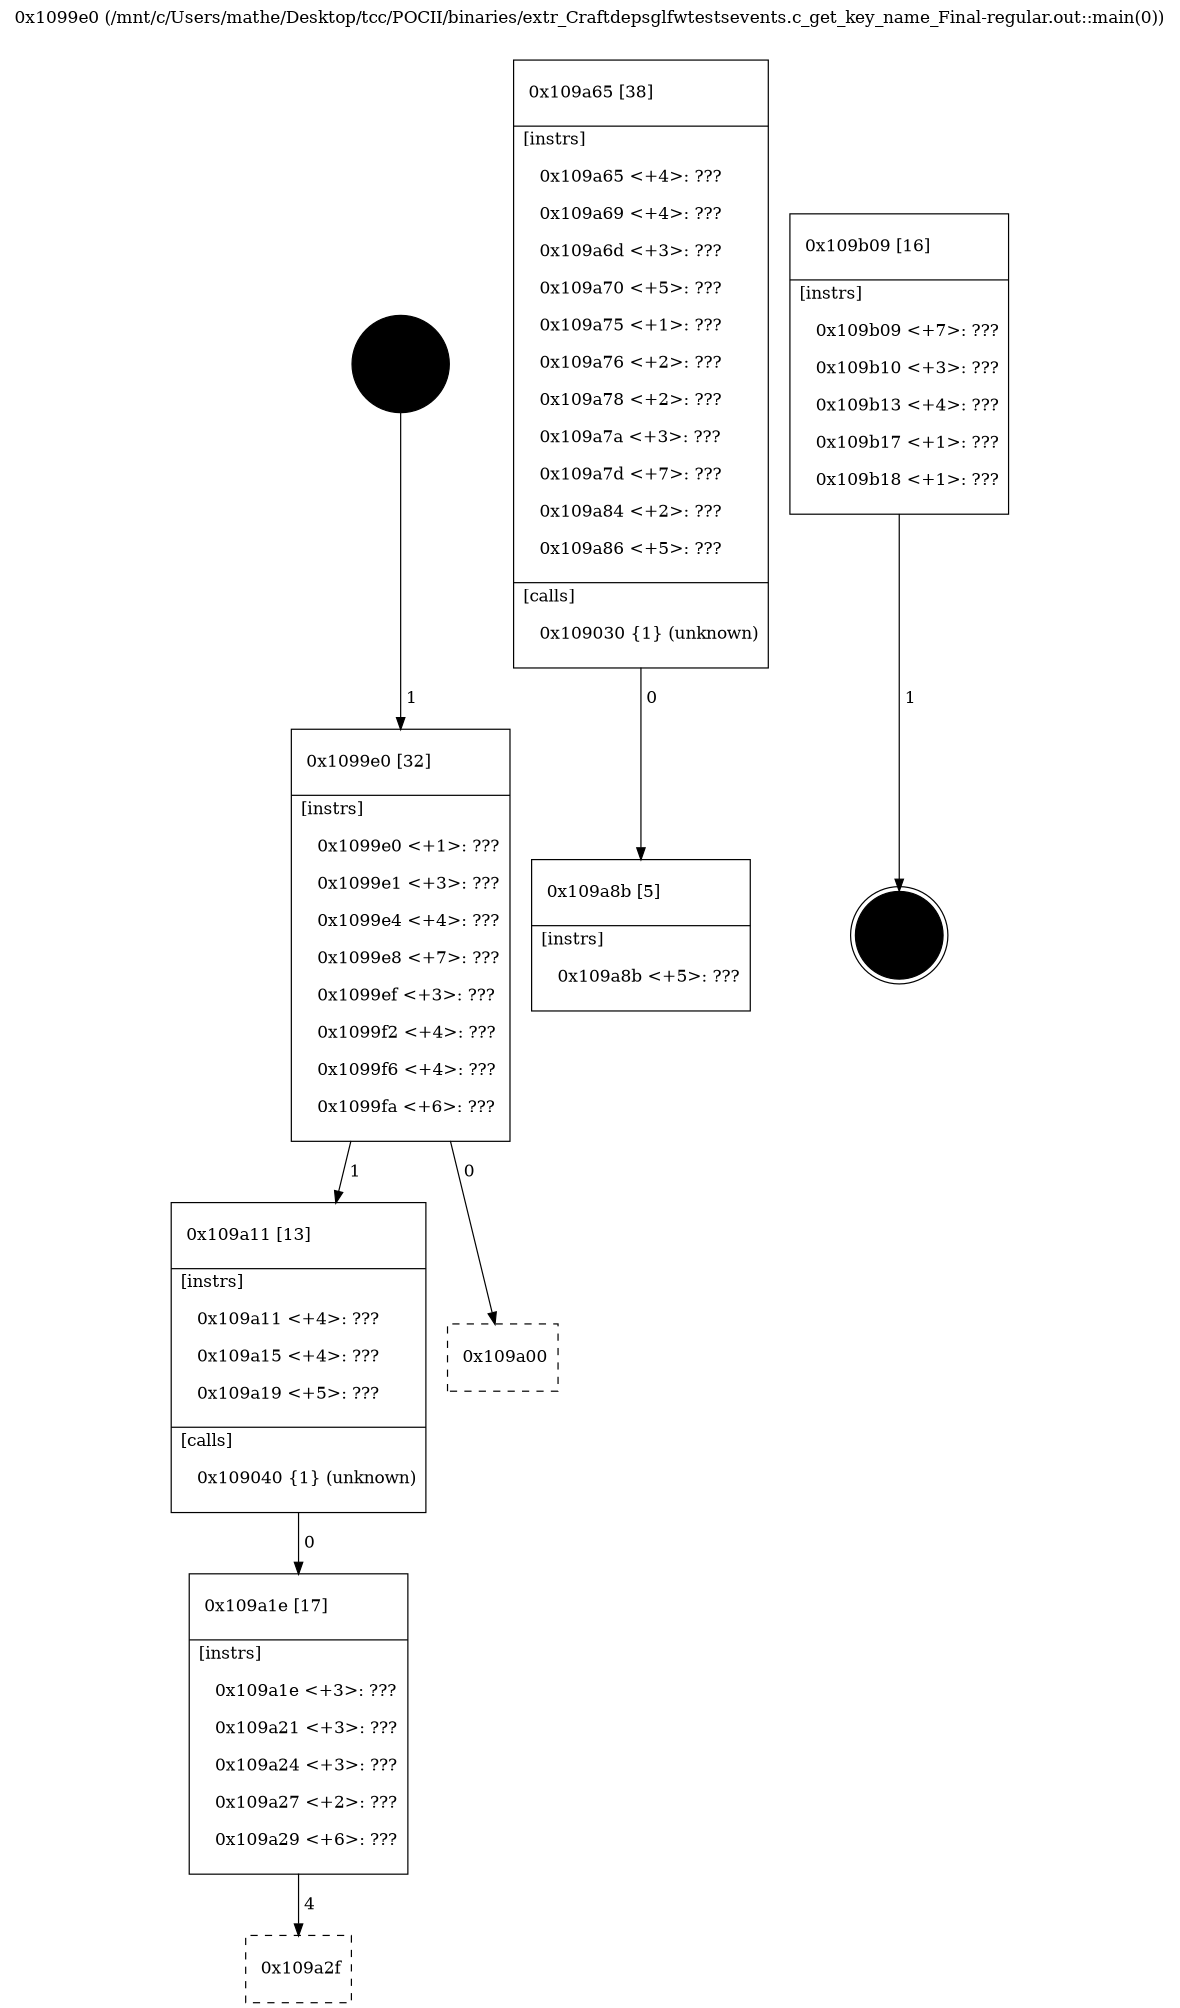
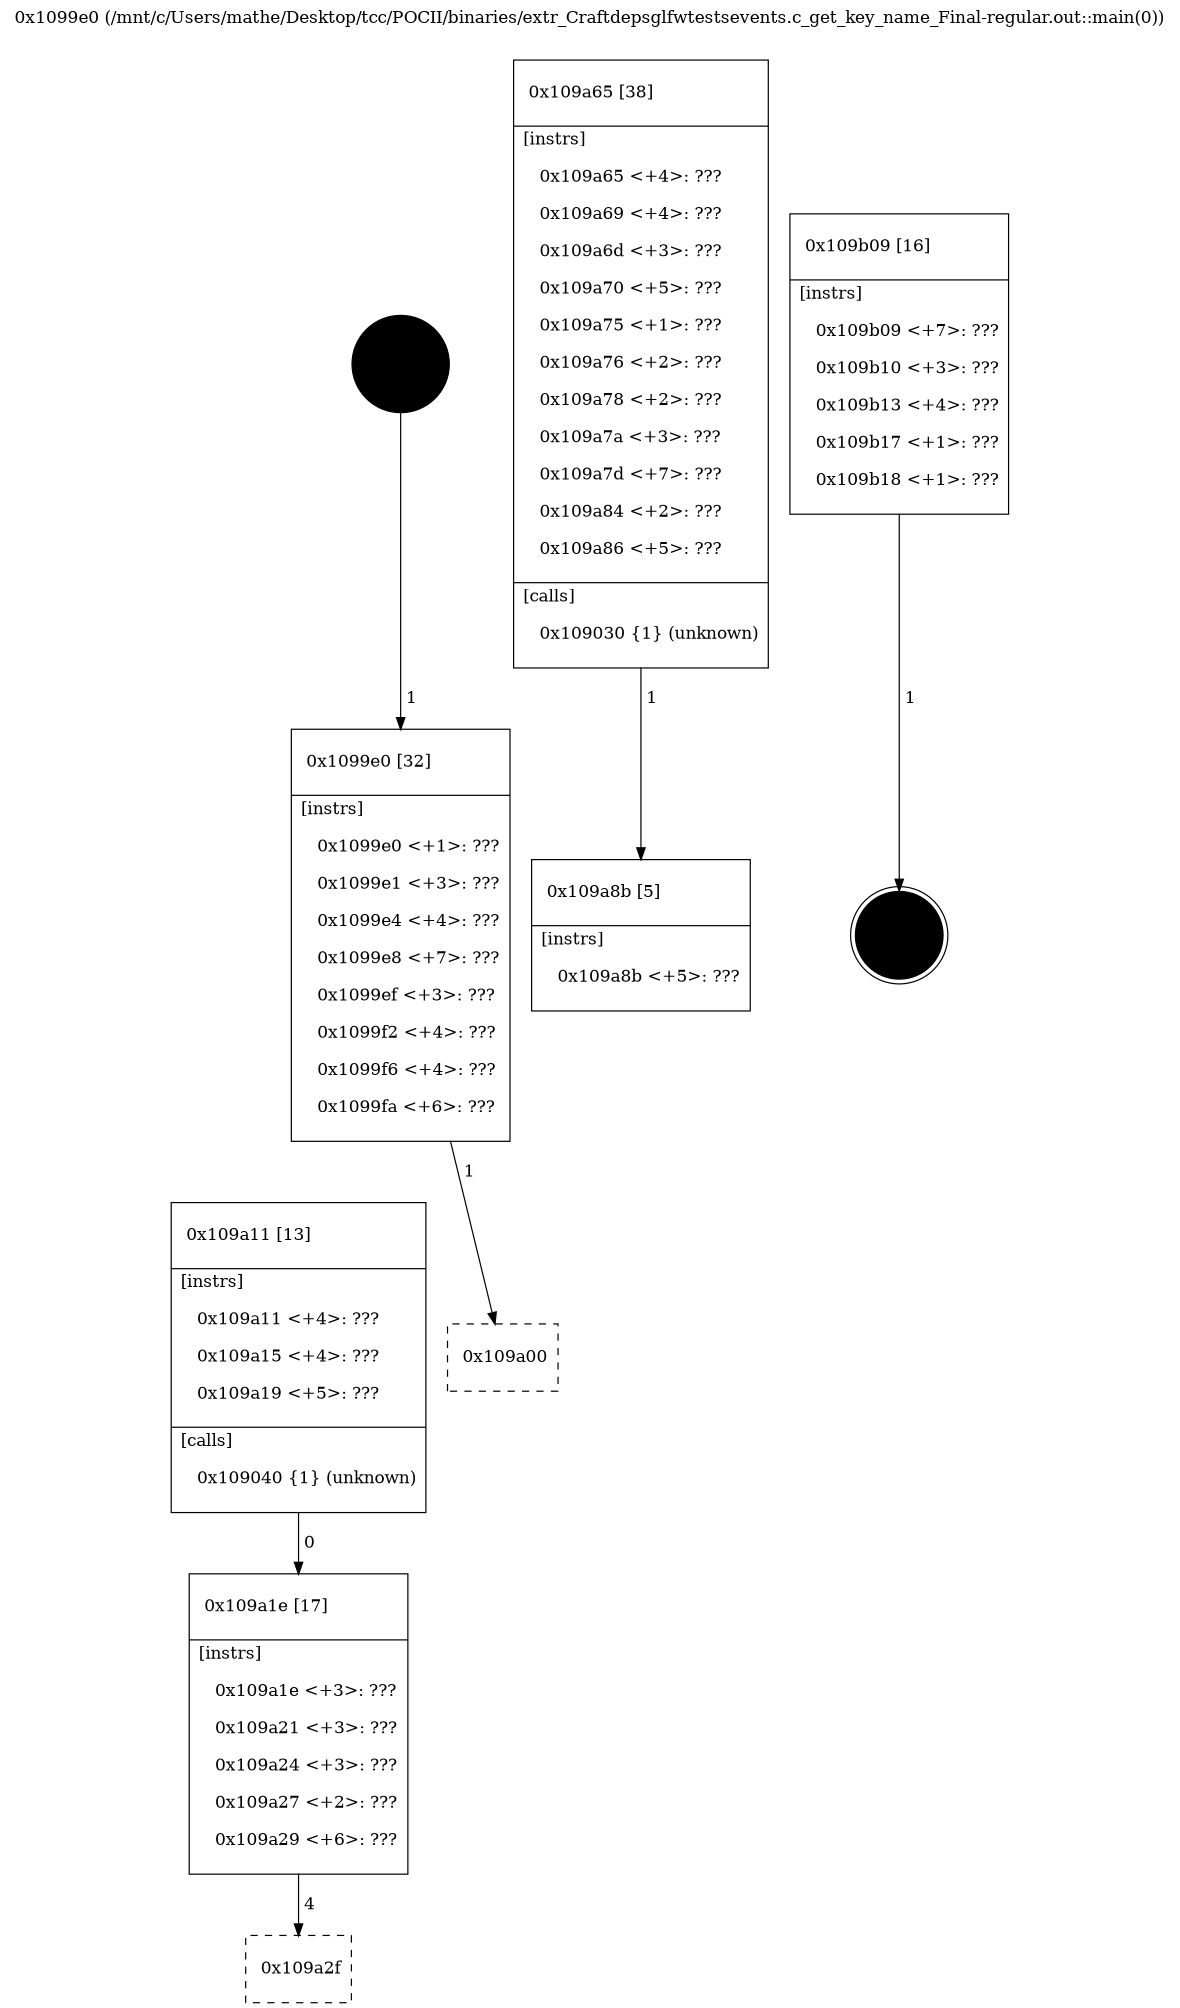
(649, 699) -> (649, 699)
(345, 1166) -> none
(467, 1172) -> (467, 1172)
